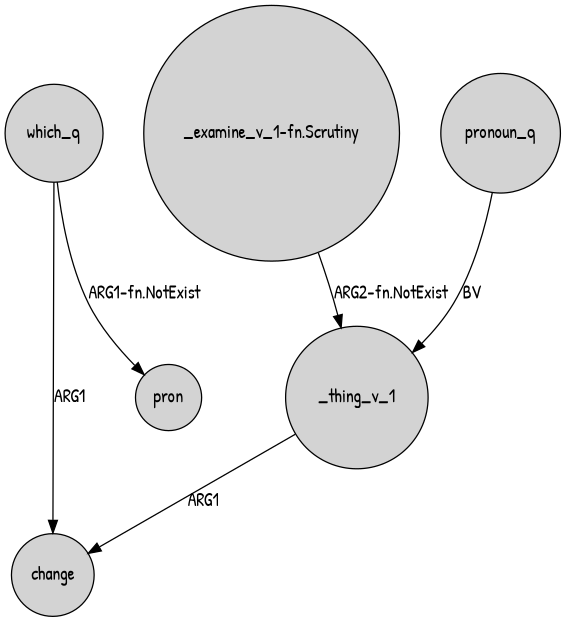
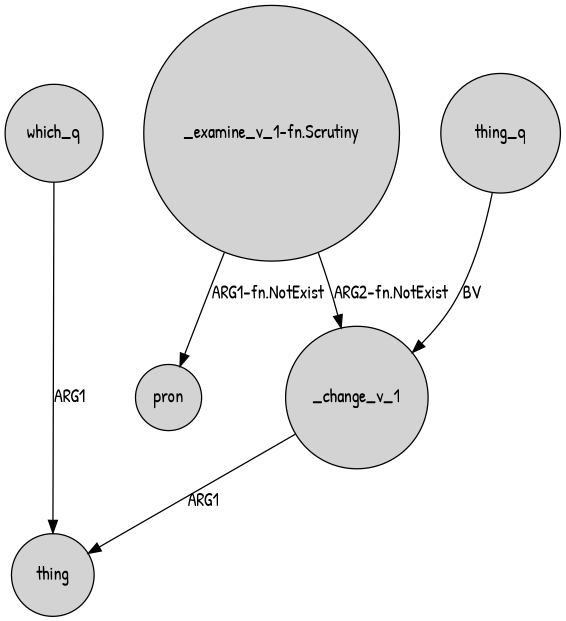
(501, 133) -> (501, 133)
(79, 281) -> (204, 303)
(357, 398) -> (357, 398)
(53, 575) -> (53, 575)
